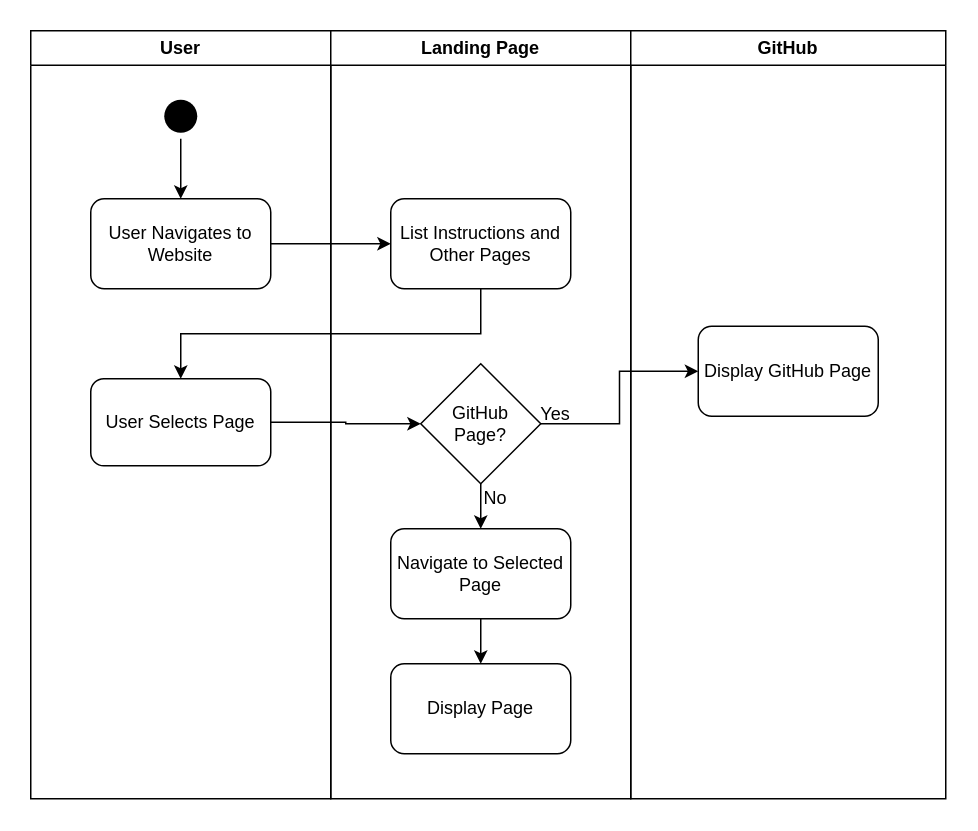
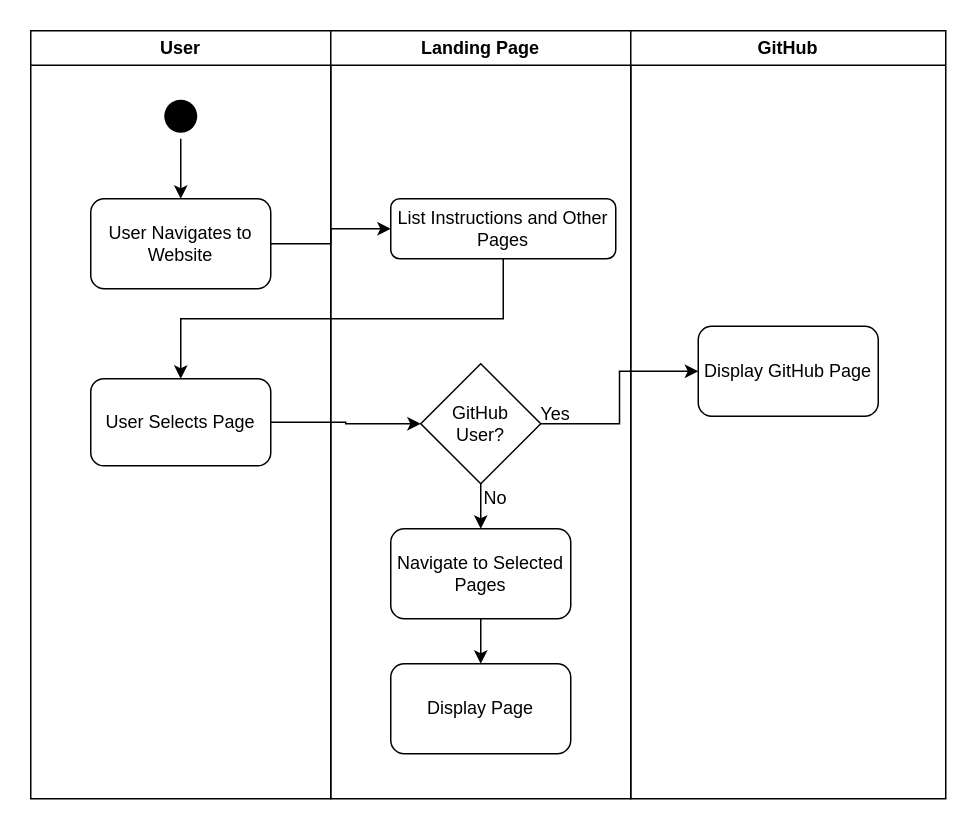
(481, 244) -> (503, 229)
(481, 424) -> (481, 424)
(481, 574) -> (481, 574)
